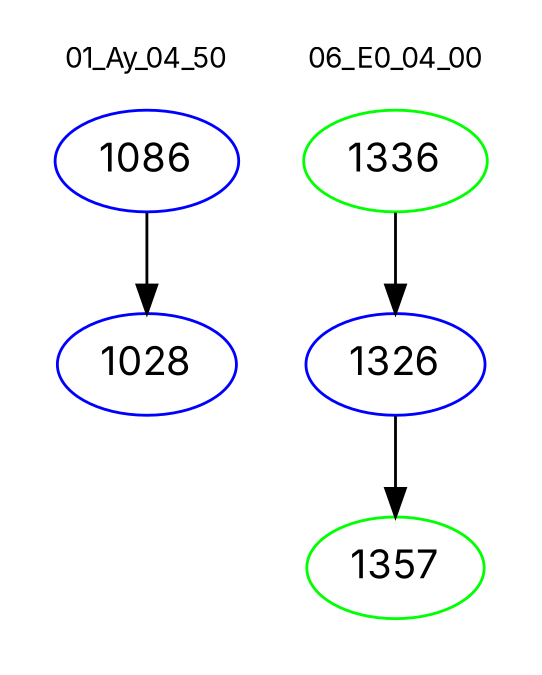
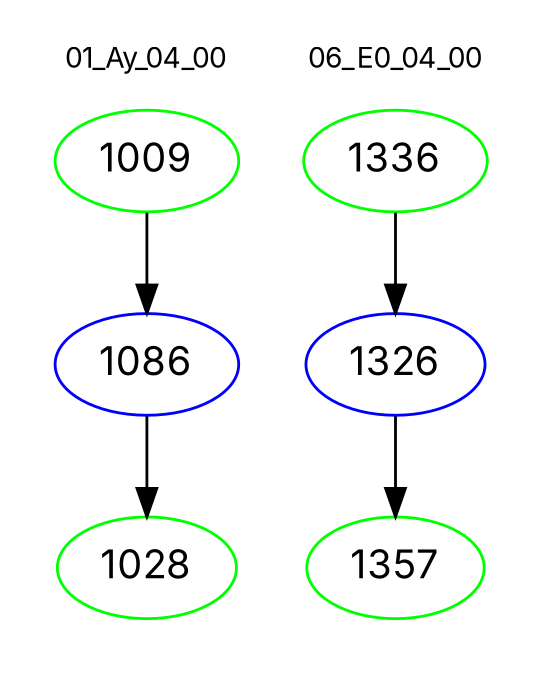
(147, 61) -> (147, 61)
none -> (147, 161)
(147, 364) -> (147, 568)
